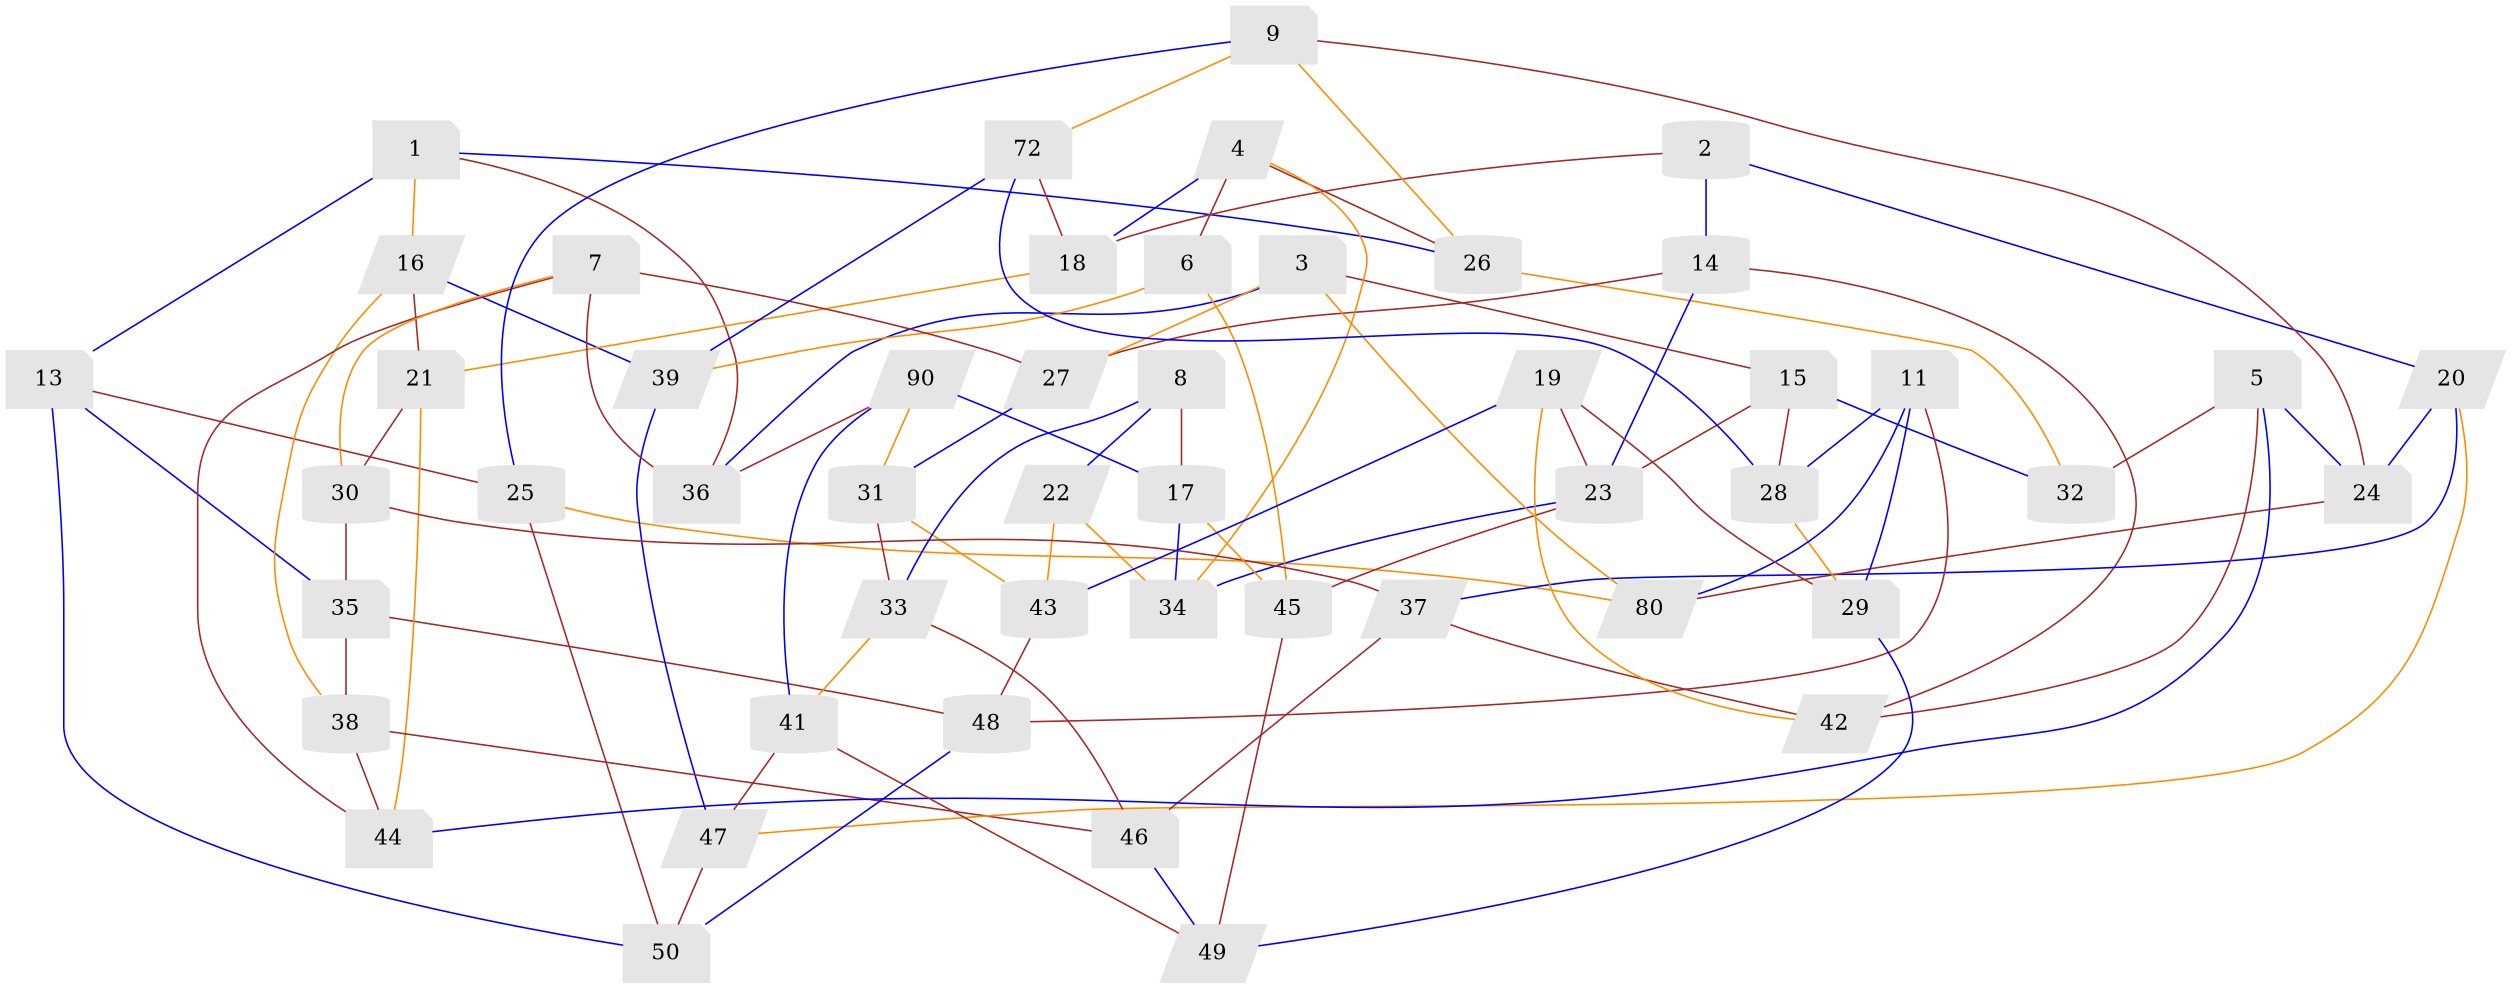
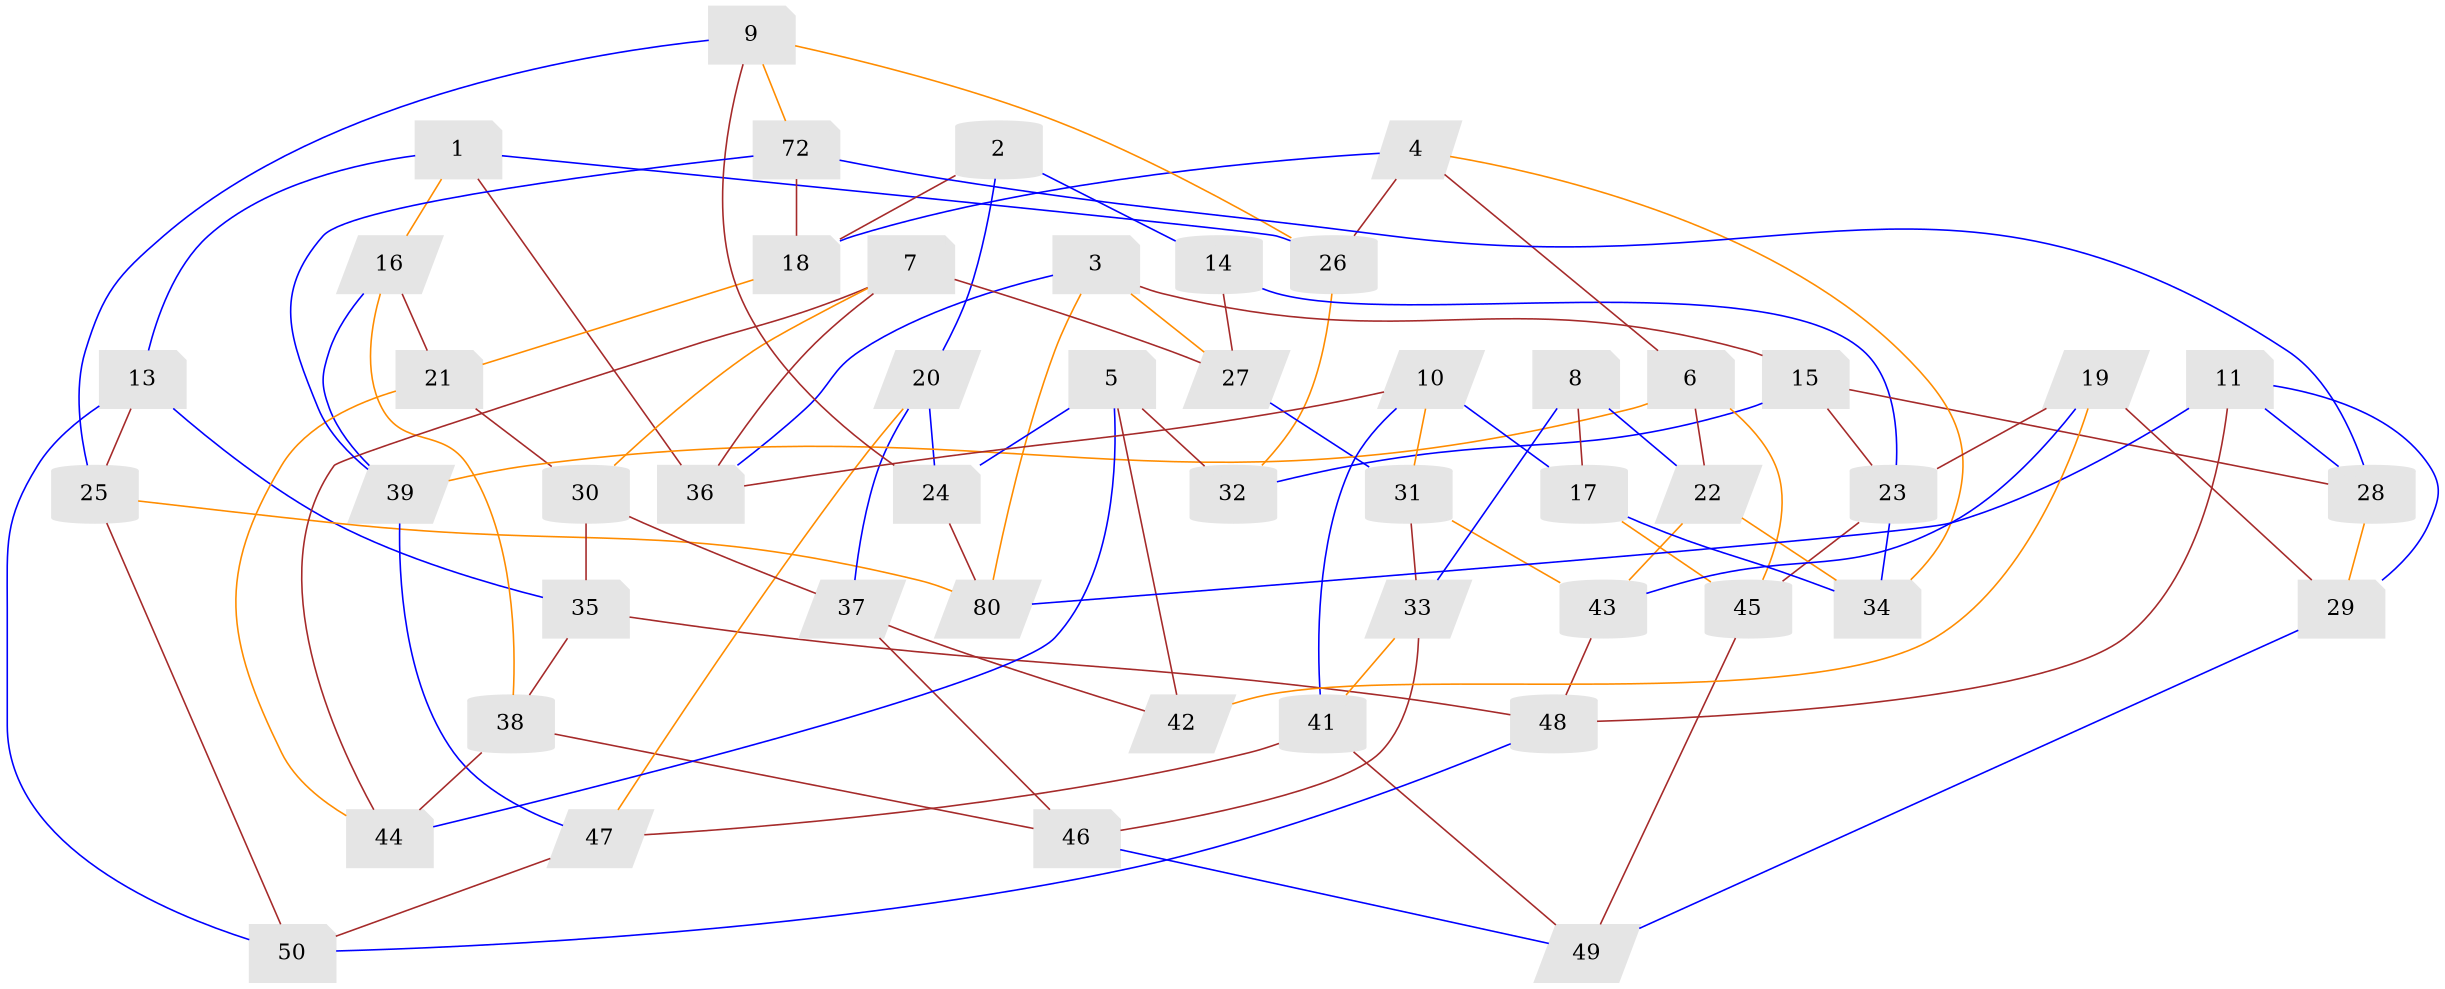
(922, 379) -> (1431, 379)
(2112, 436) -> none
none -> (1700, 437)
